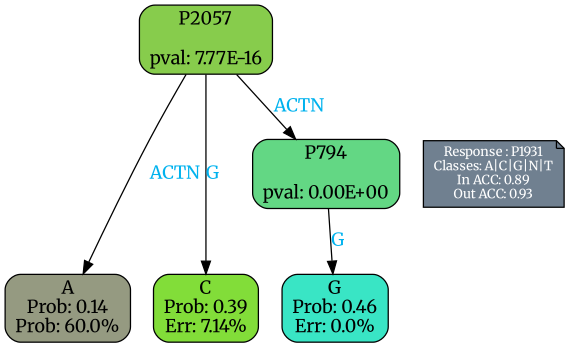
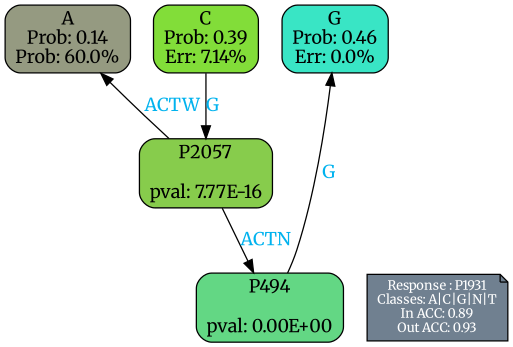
(206, 168) -> (206, 100)
(175, 174) -> (173, 106)
(326, 174) -> (270, 308)
